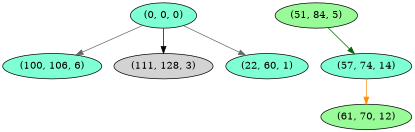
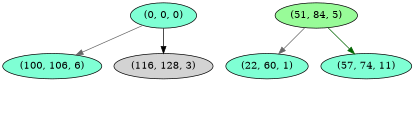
(211, 39) -> (294, 38)
(164, 66) -> (164, 66)
(366, 66) -> (366, 66)
(366, 117) -> none
